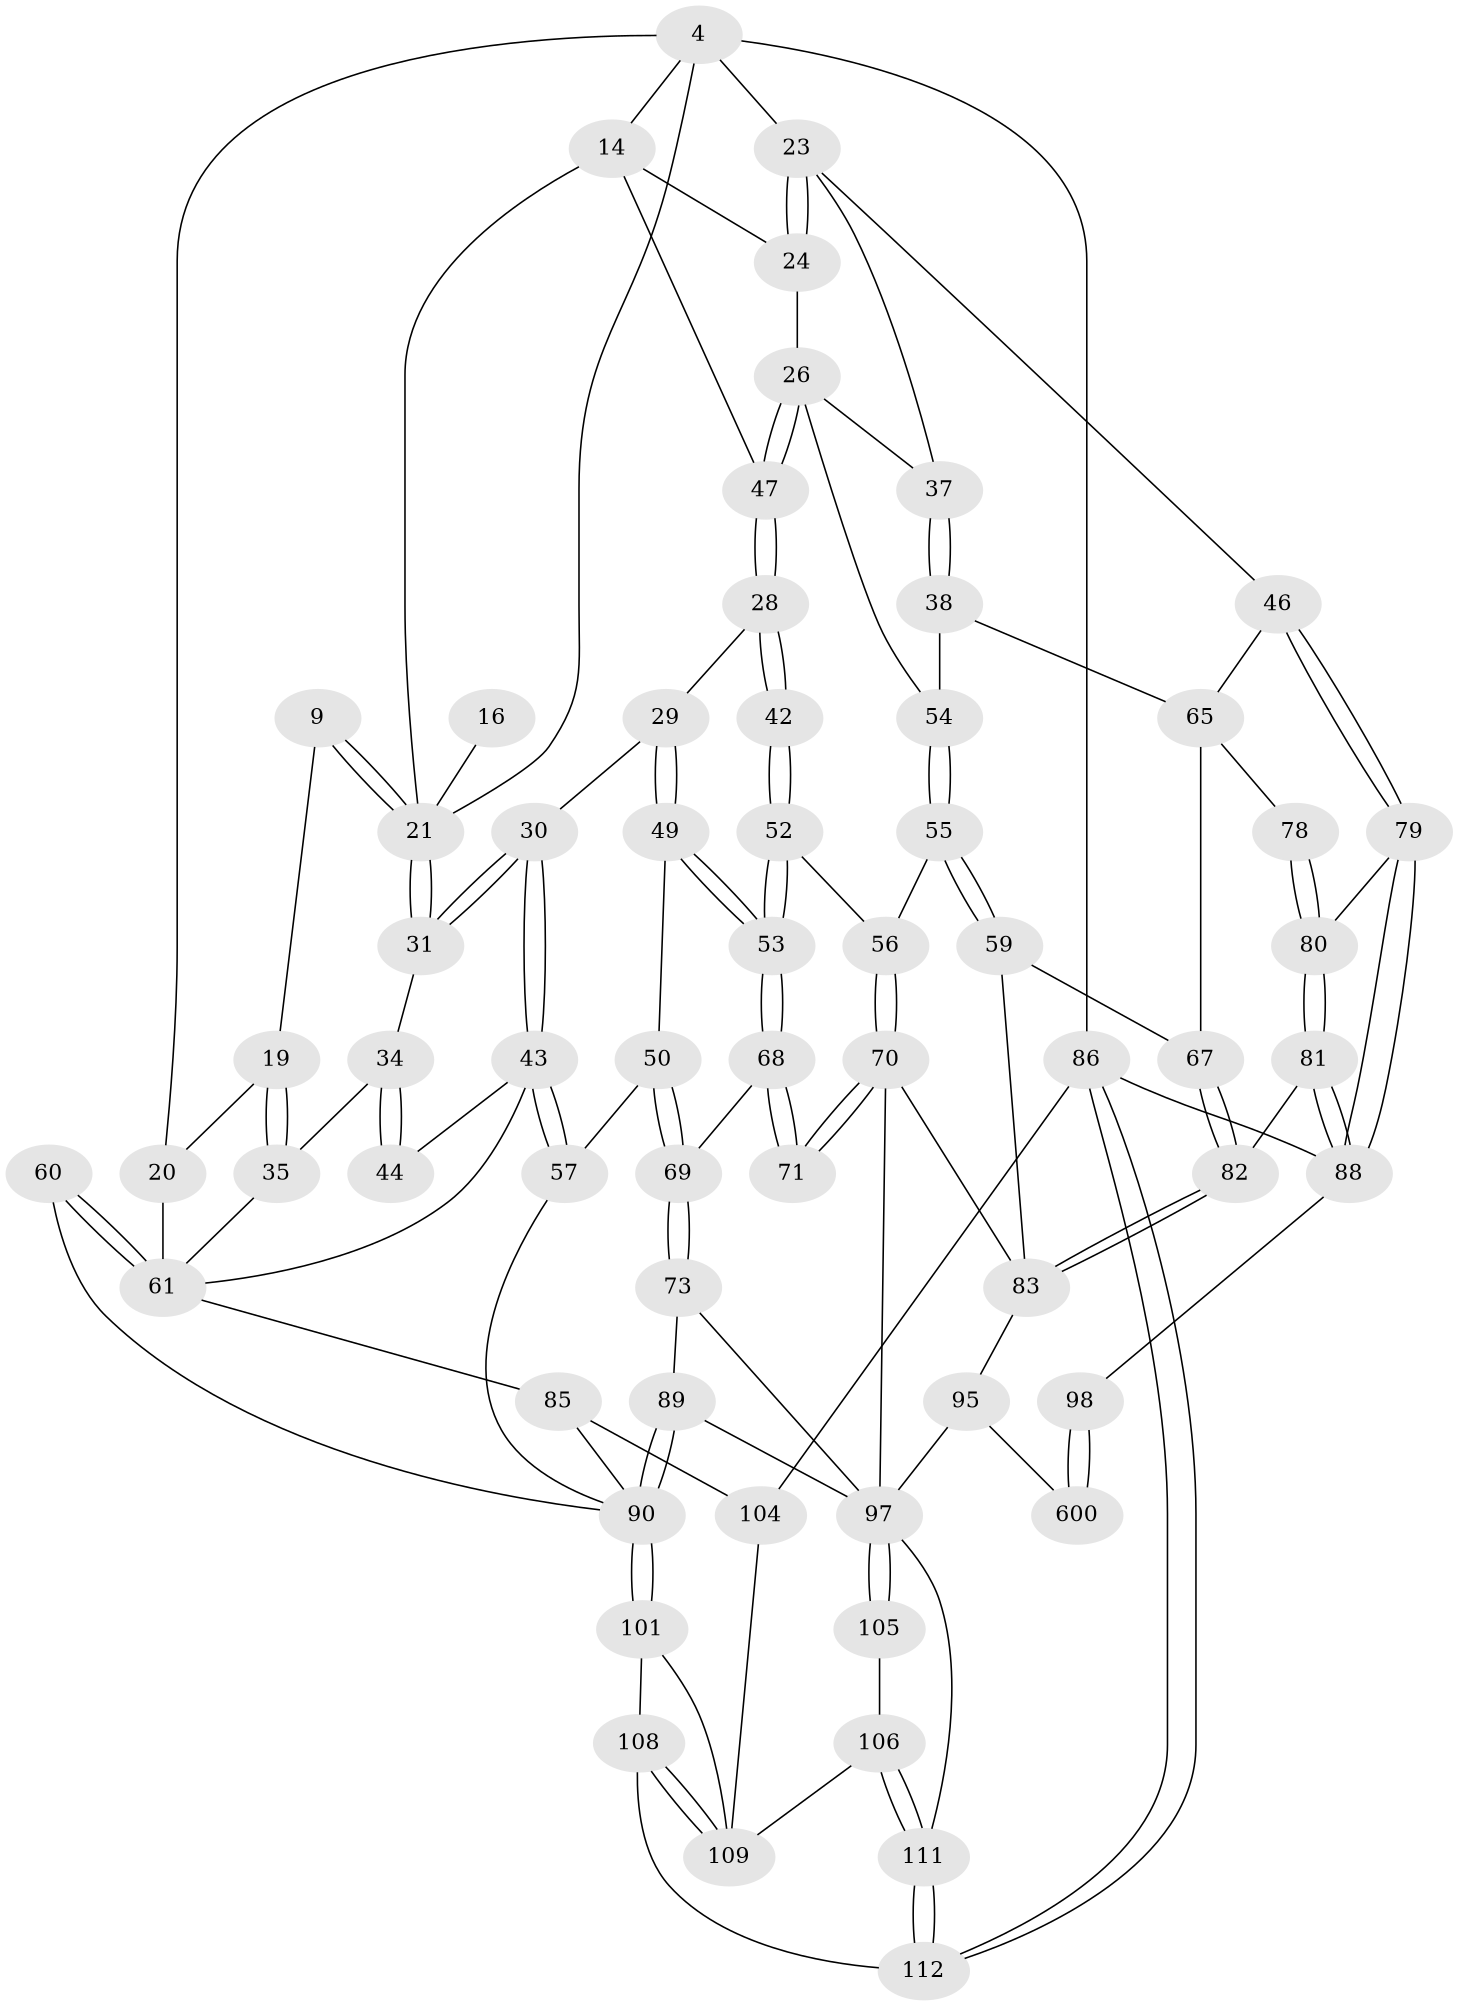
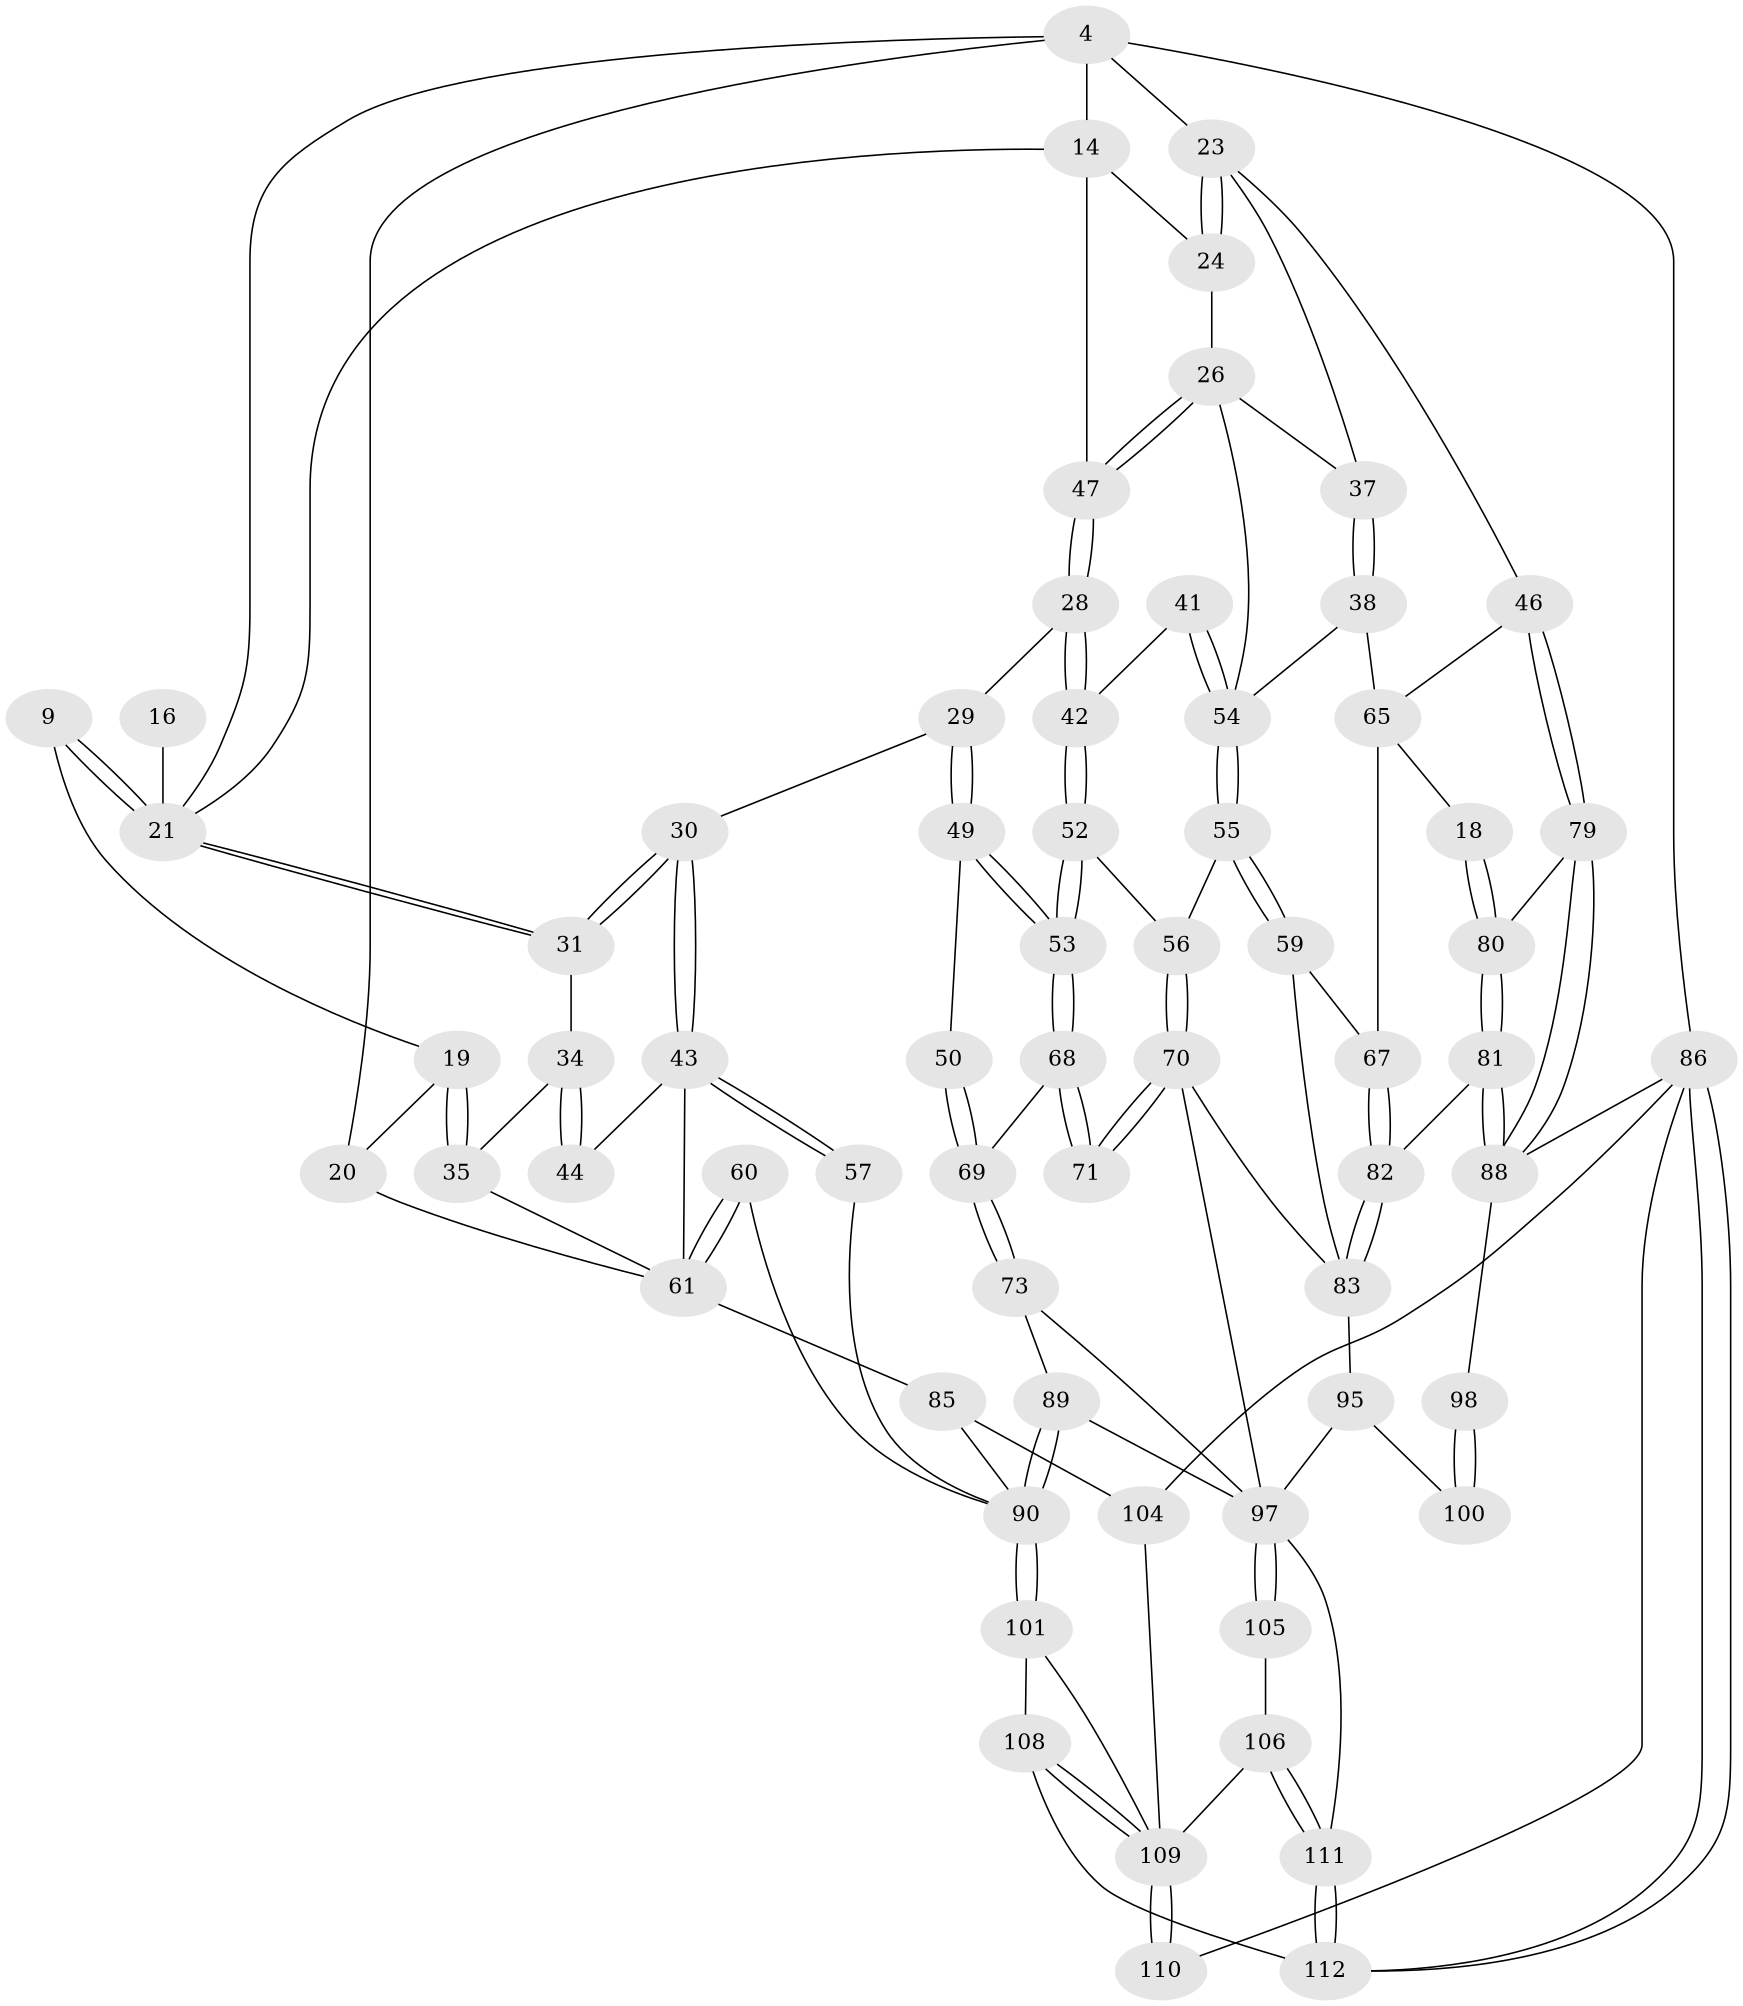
none -> (1190, 604)
(1296, 832) -> (1470, 832)
(611, 1117) -> none
(1077, 1516) -> (1465, 1516)
none -> (1161, 1971)
